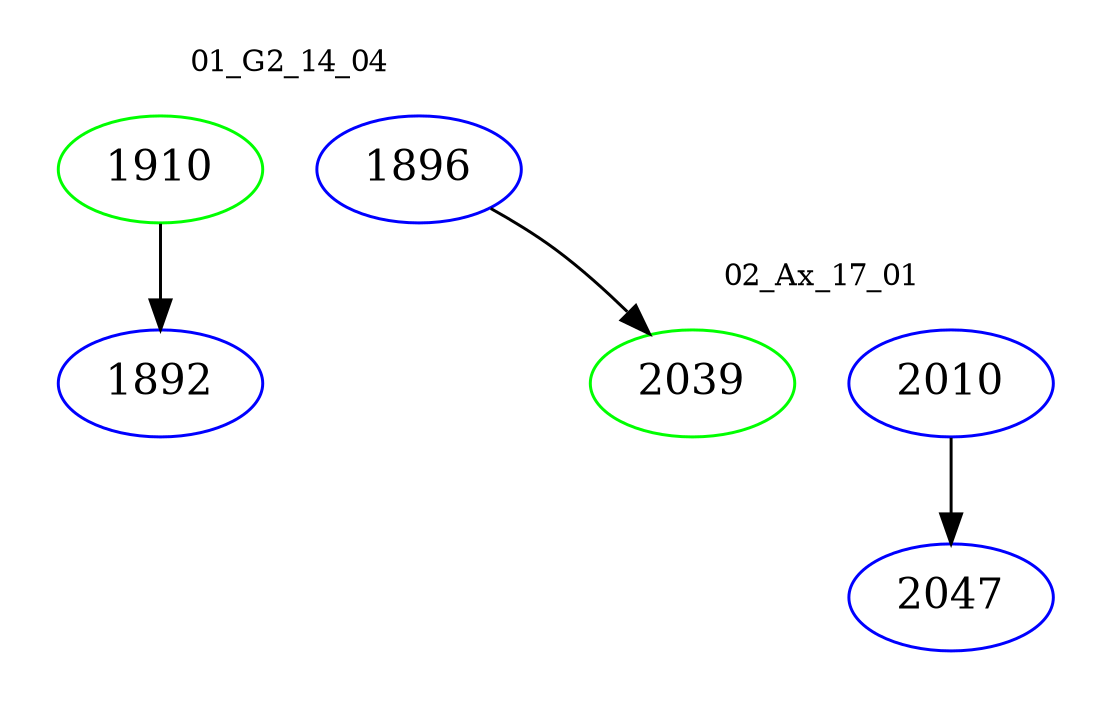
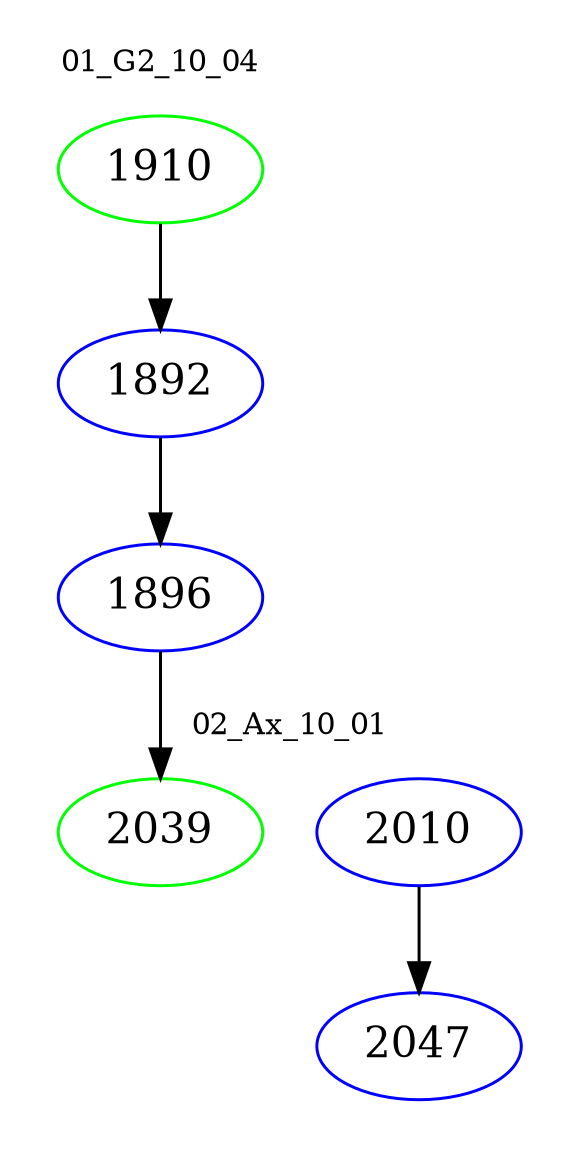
(290, 64) -> (160, 64)
(822, 278) -> (290, 727)
none -> (160, 476)
